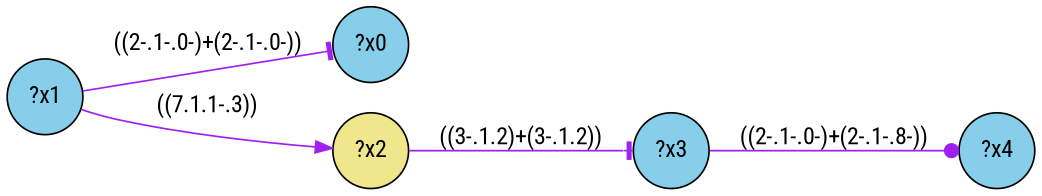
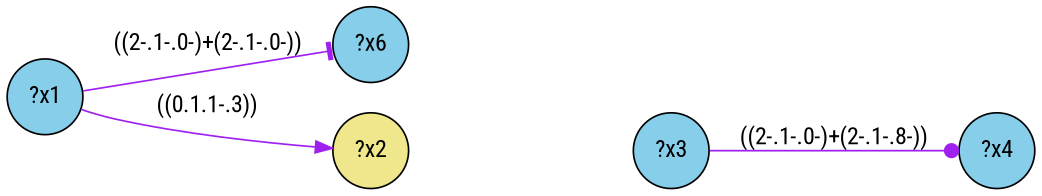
(371, 45) -> (371, 45)
(208, 106) -> (208, 106)
(516, 151) -> none
